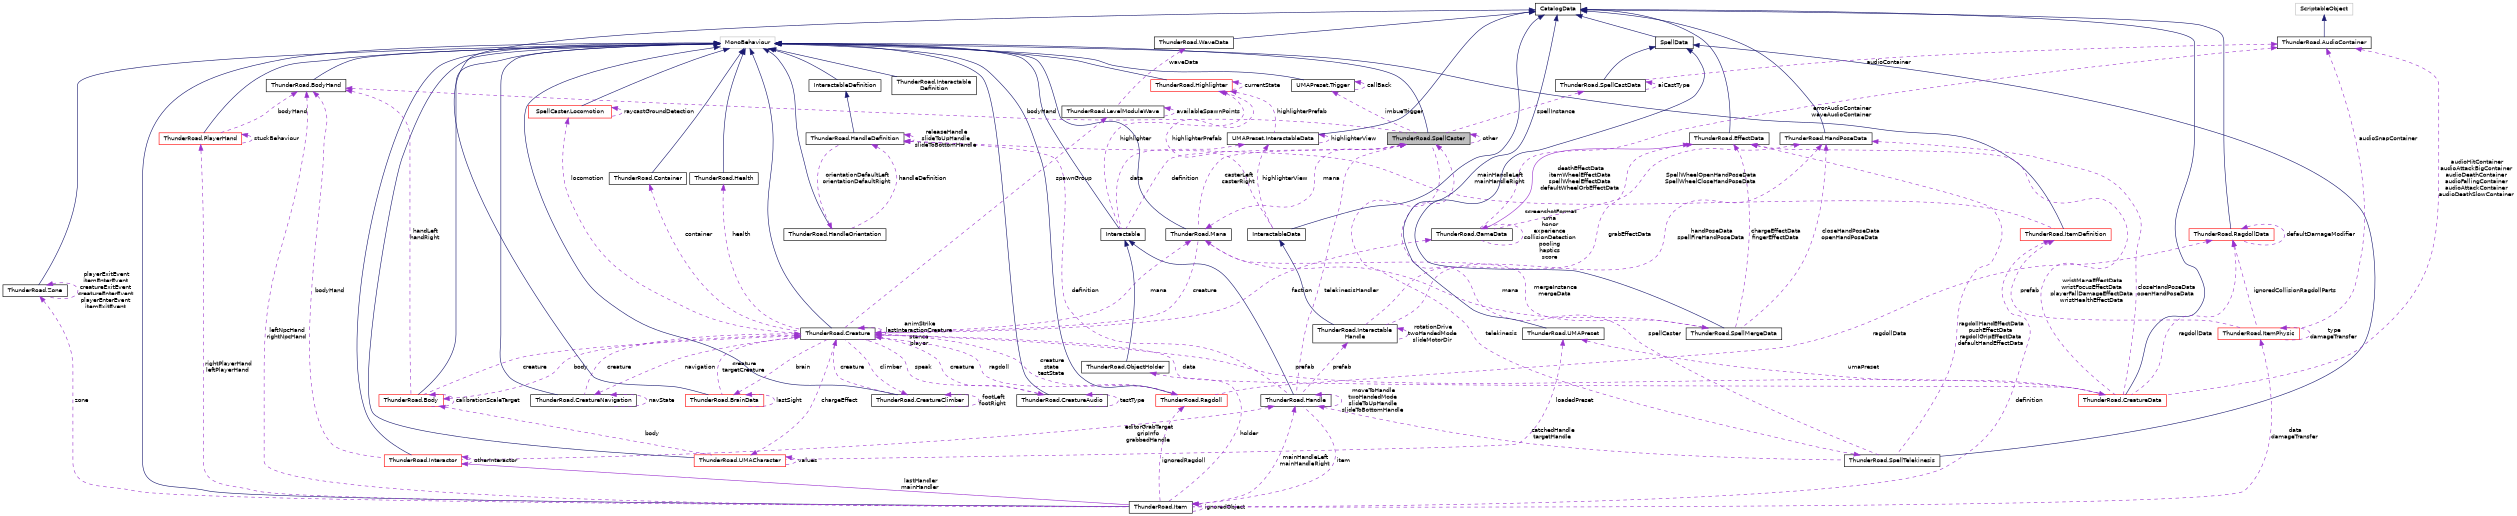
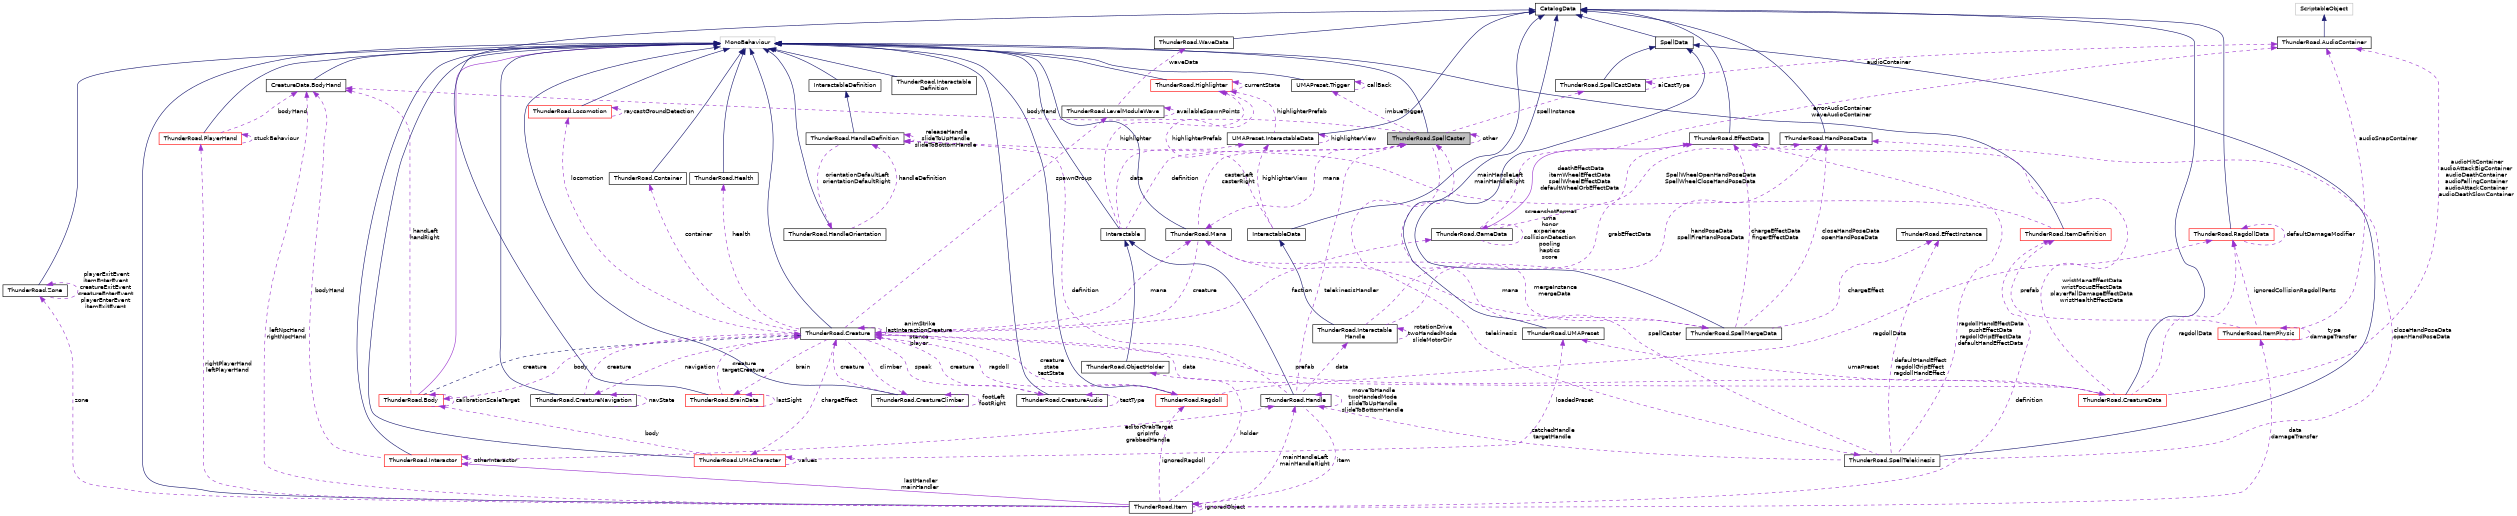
(306, 86) -> (306, 86)
(570, 112) -> (570, 112)
(456, 141) -> (456, 141)
(2106, 178) -> (2382, 274)
none -> (1942, 235)
(586, 349) -> (586, 349)
(1341, 367) -> (1341, 367)
